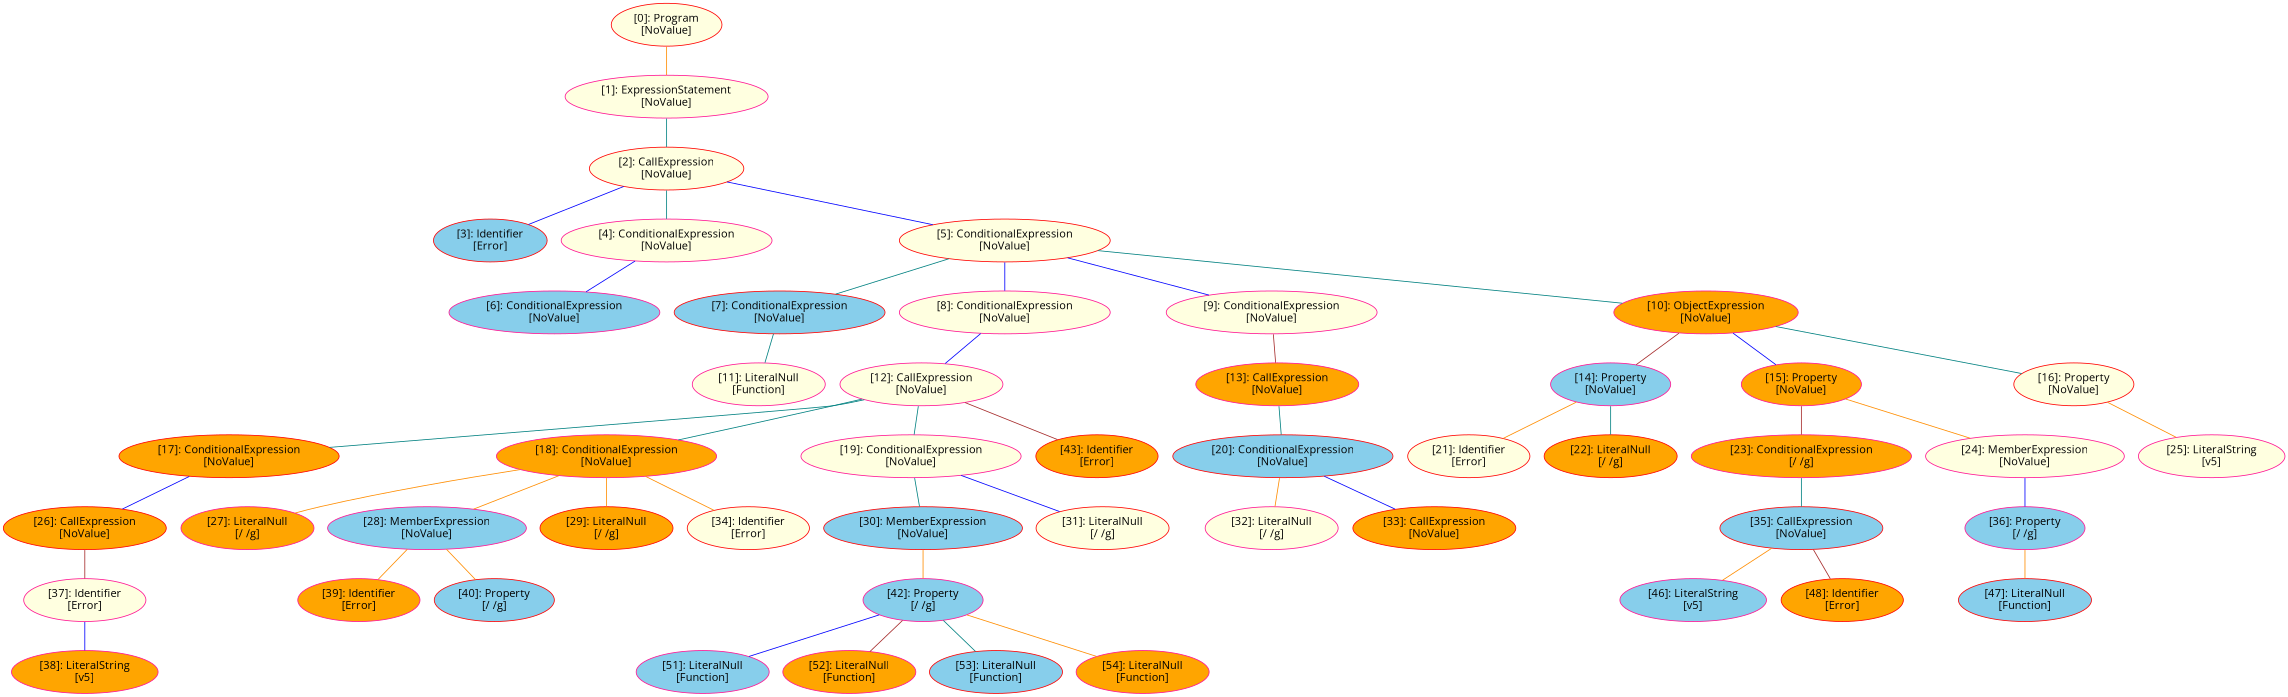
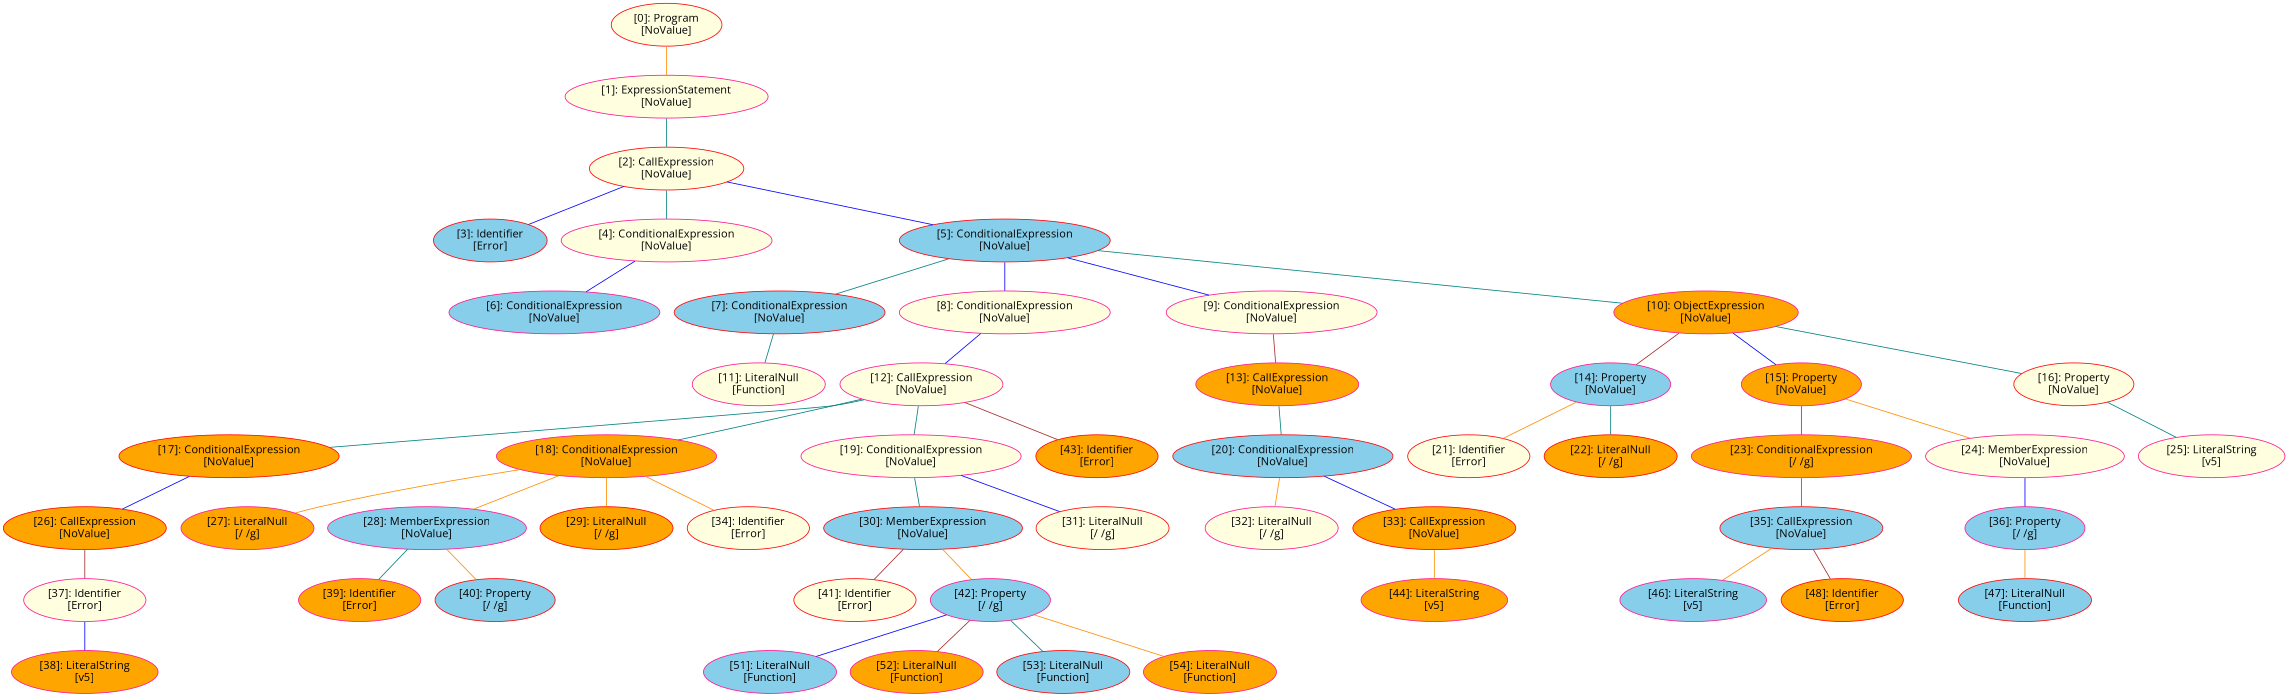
(1005, 240) -> (1005, 240)
(2142, 420) -> (2142, 420)
(393, 564) -> (393, 564)
none -> (855, 600)
none -> (1434, 600)
